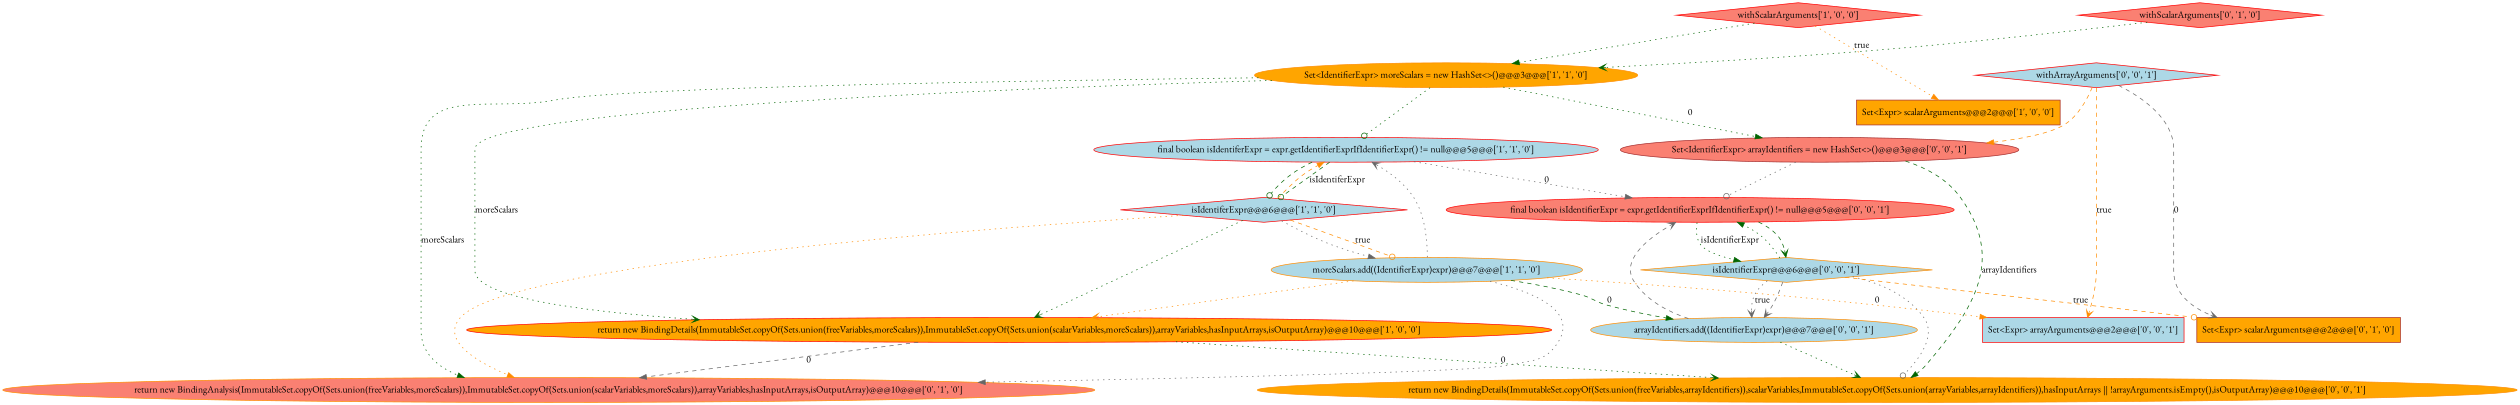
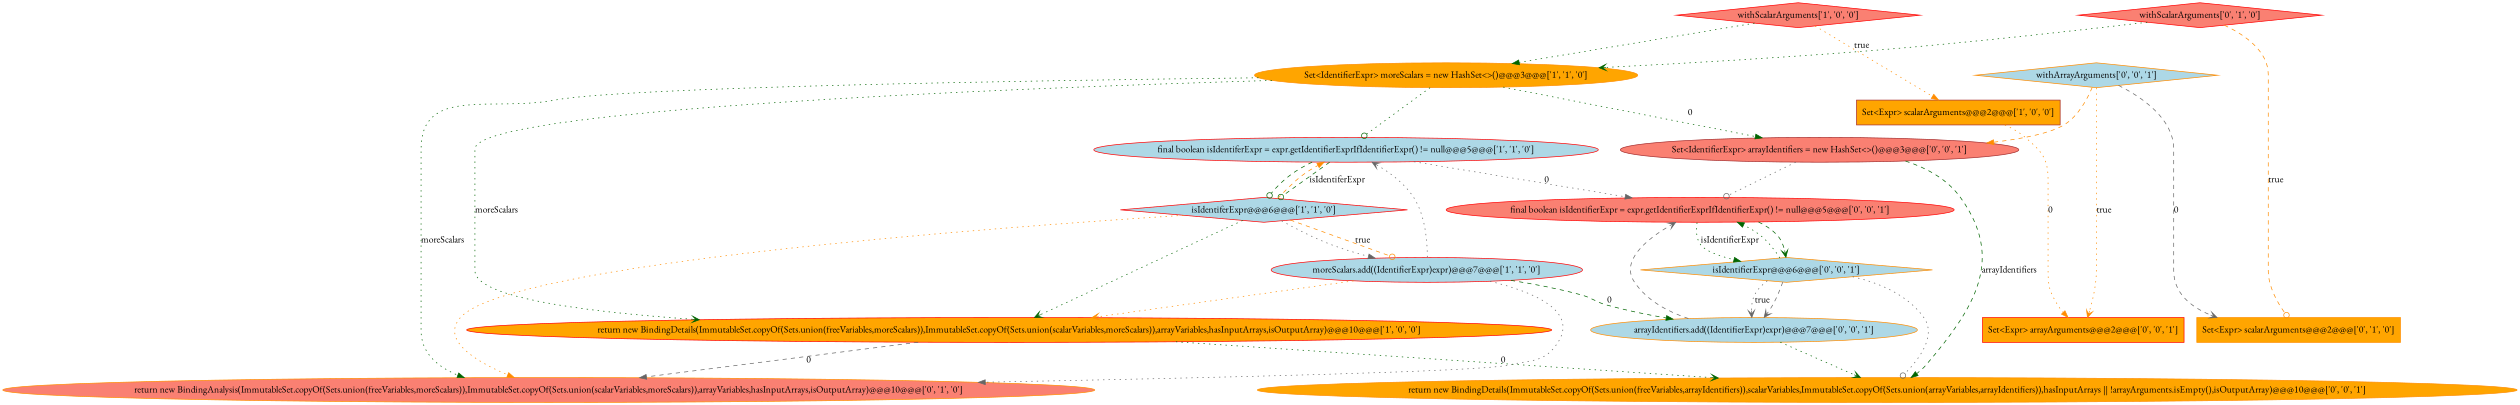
(2096, 75) -> (2096, 75)
(2096, 200) -> (2096, 200)
(1427, 270) -> (1427, 270)
(1764, 294) -> (2048, 211)
(2018, 297) -> (2268, 161)
(2083, 330) -> (2083, 330)
(2299, 330) -> (2299, 330)
